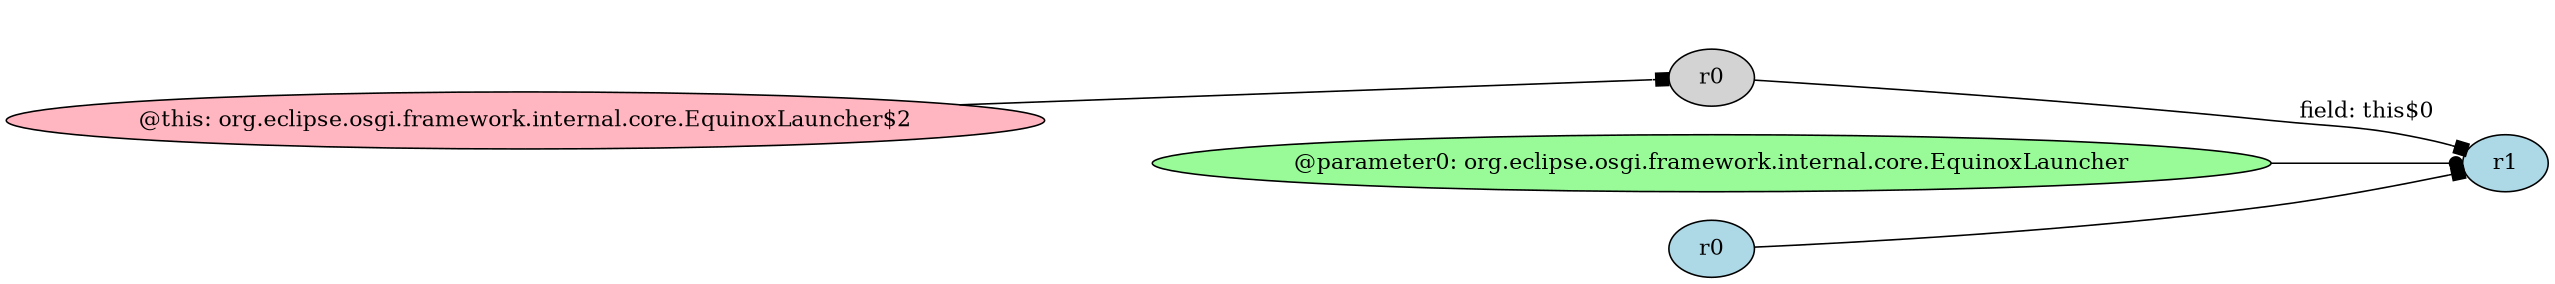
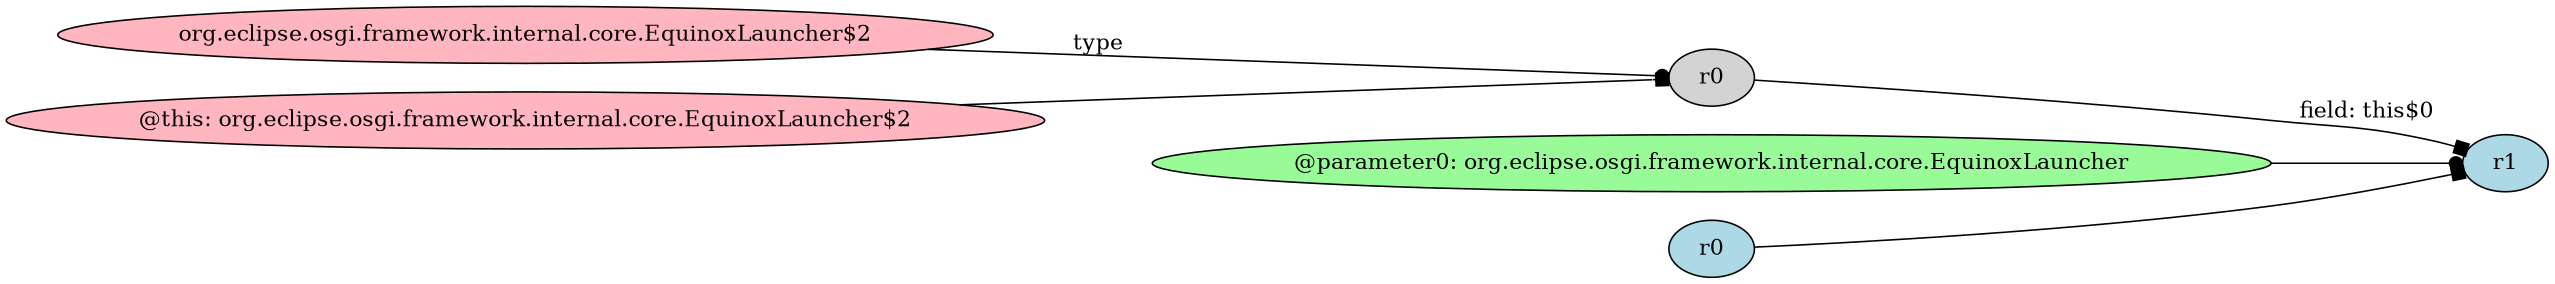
none -> (525, 35)
